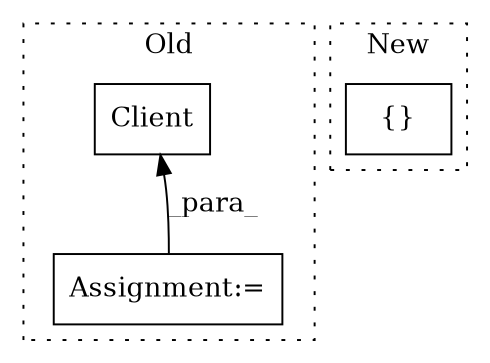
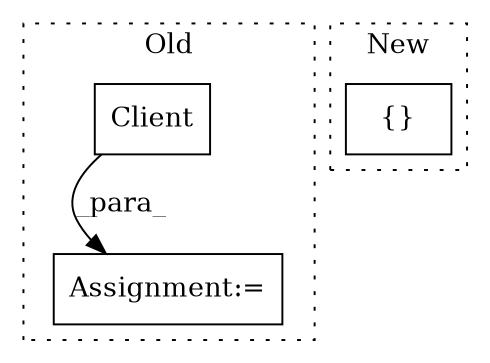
(168, 214) -> (73, 195)
